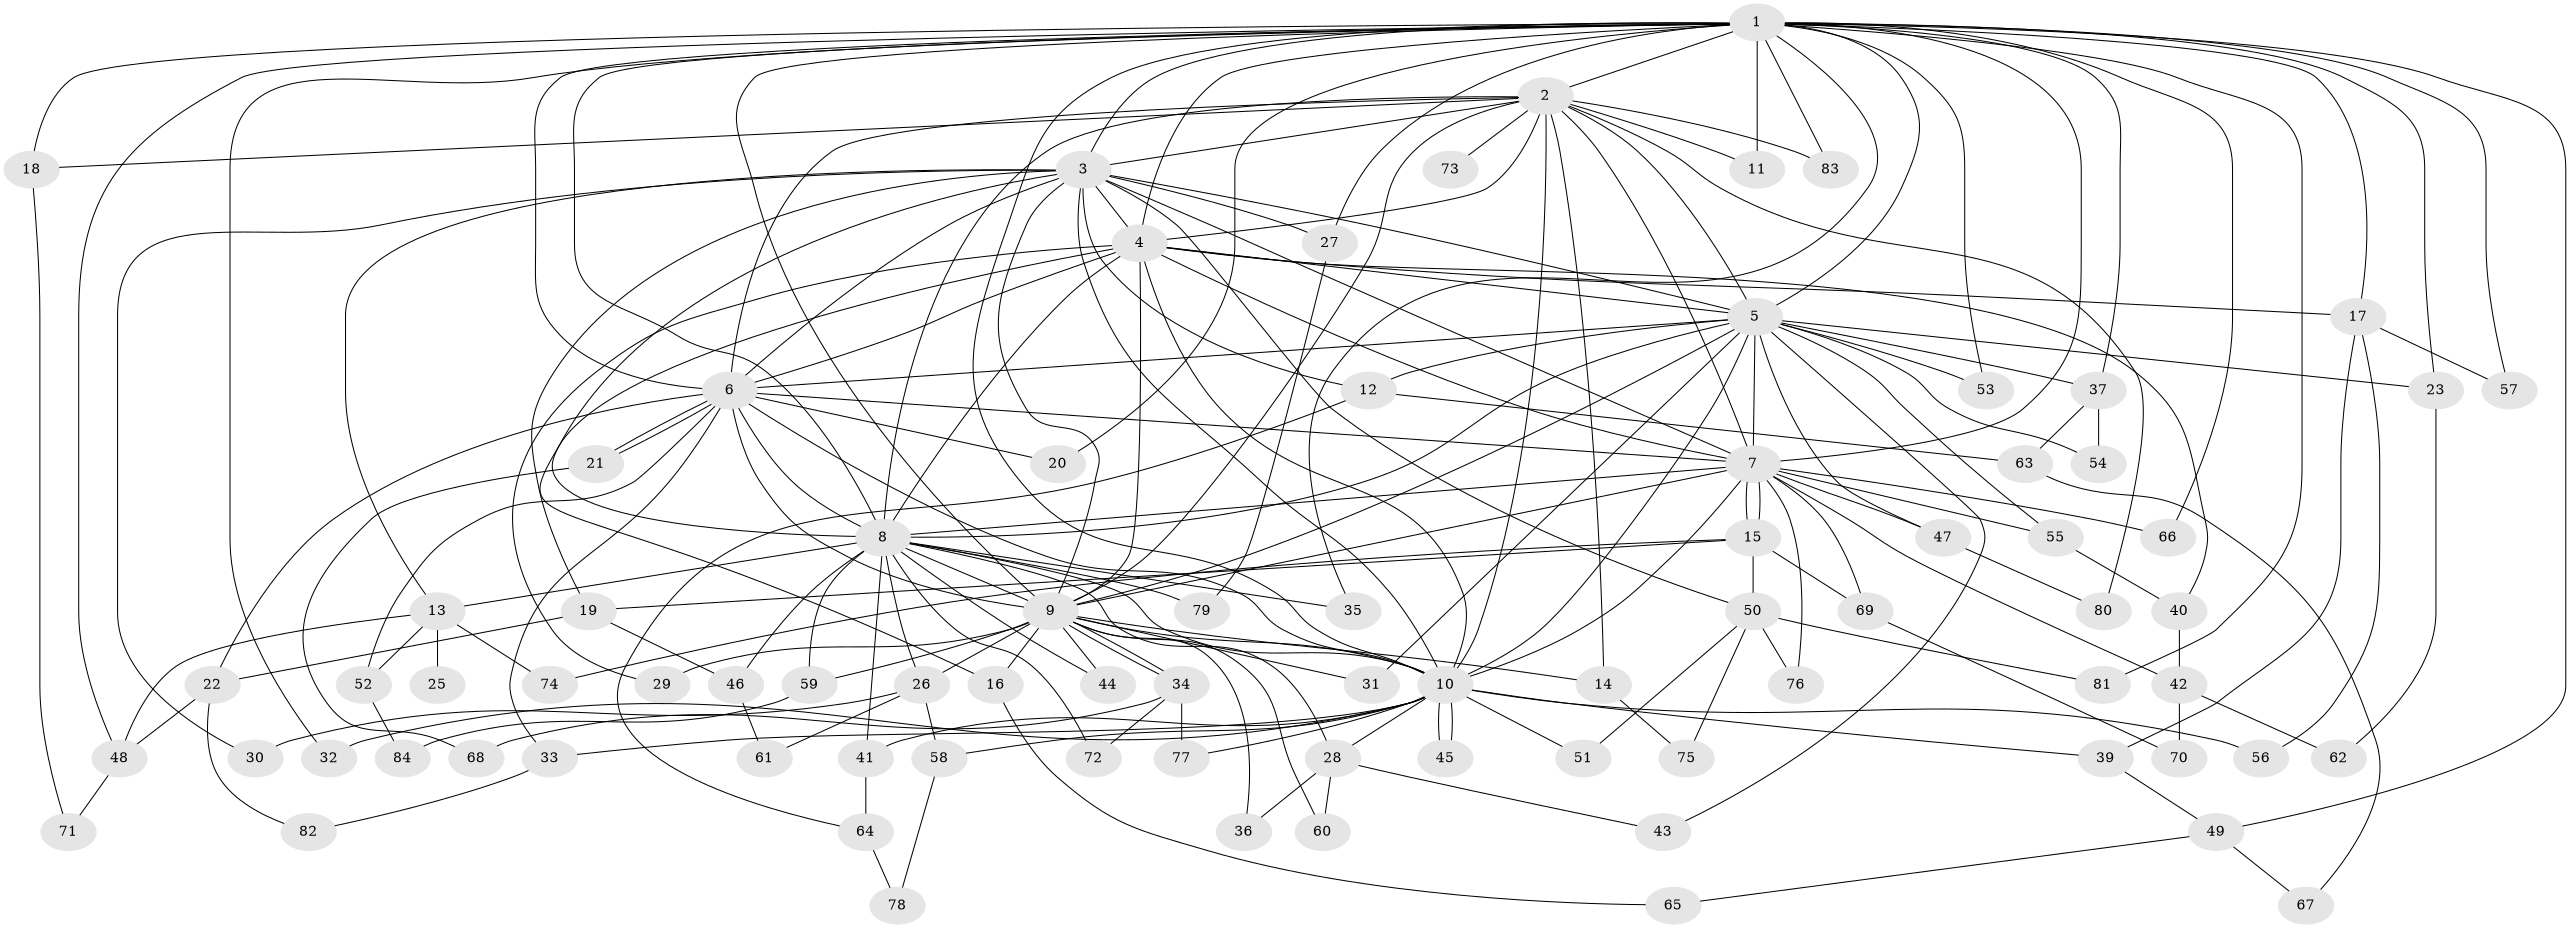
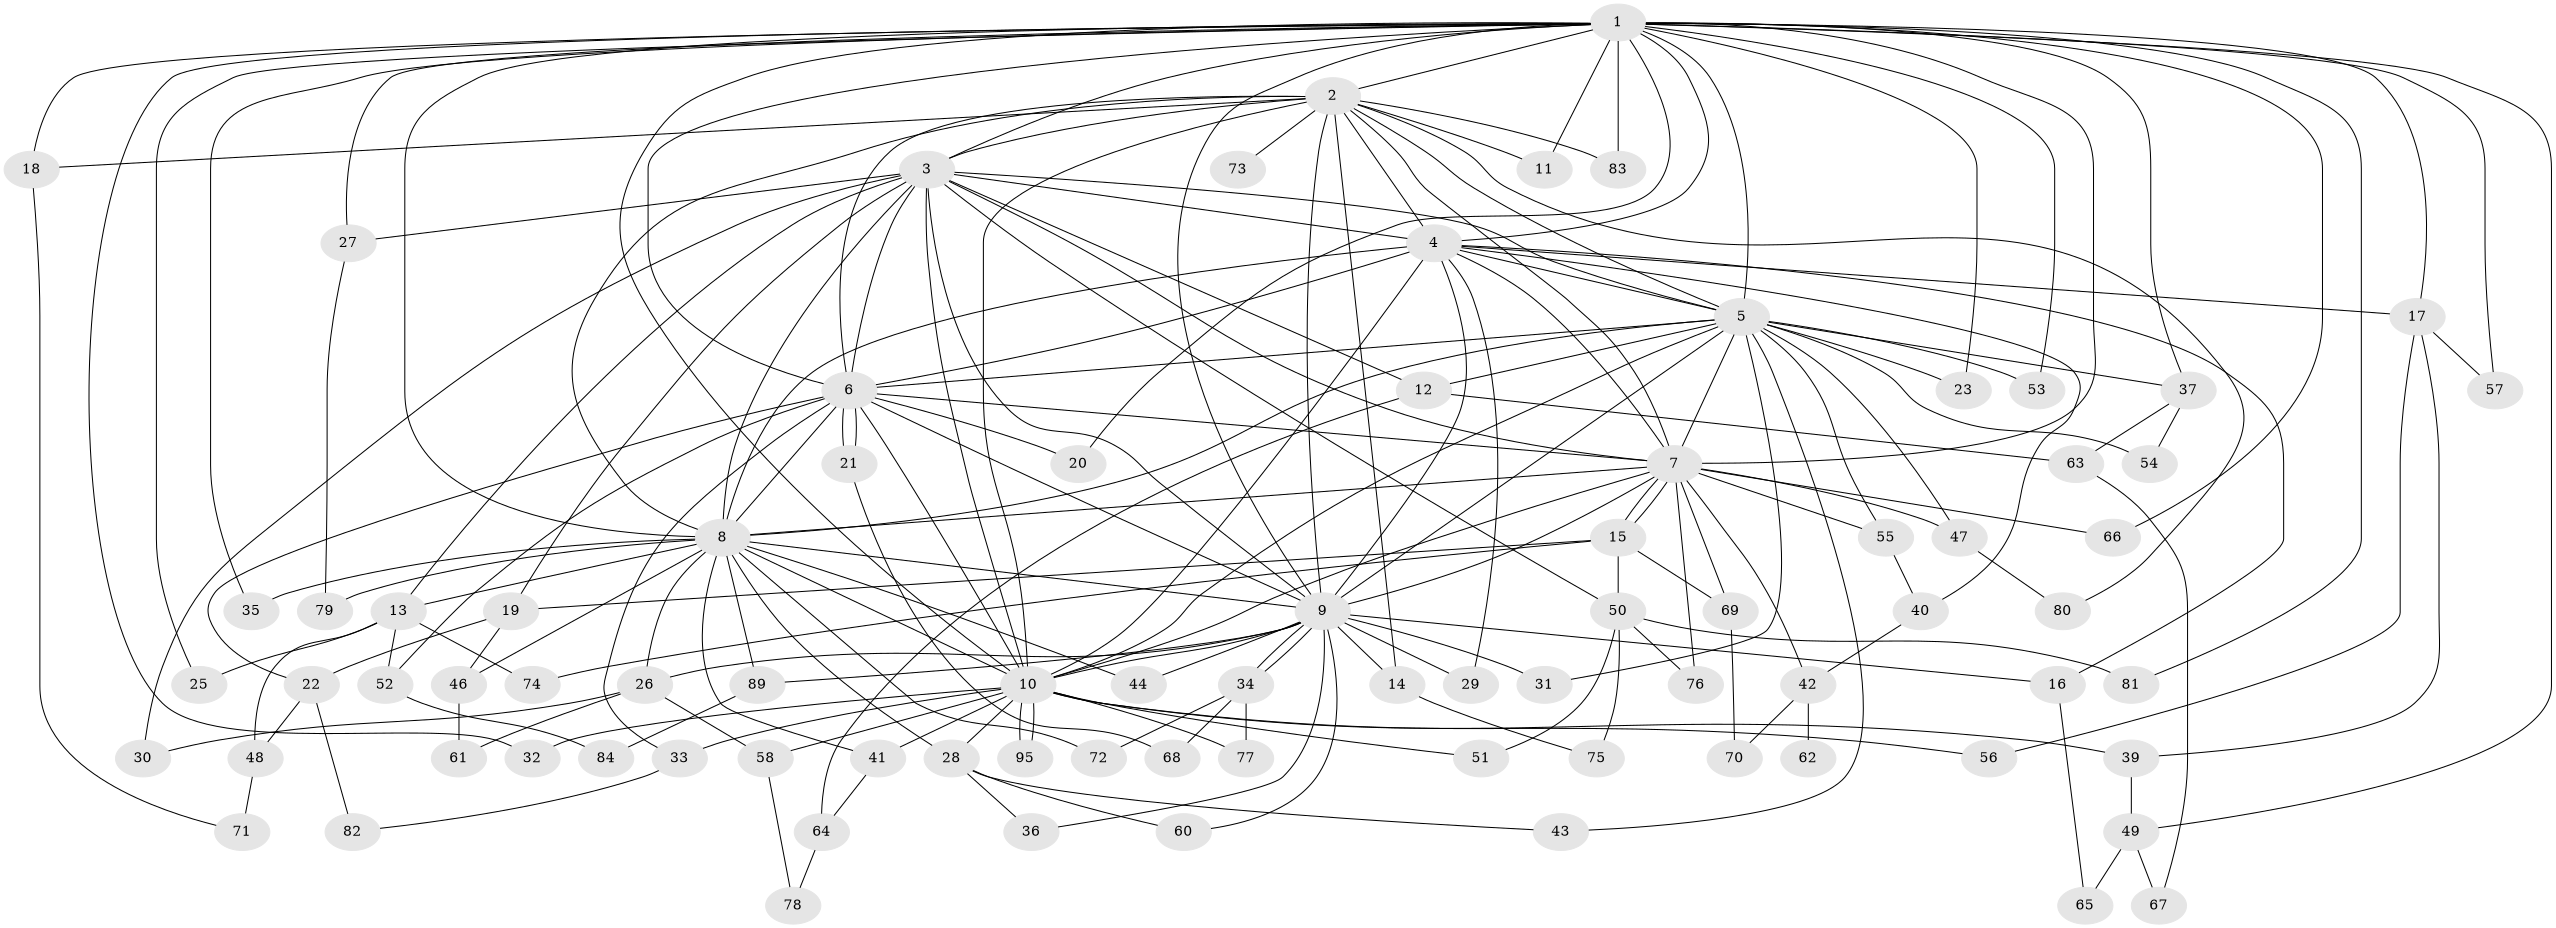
(616, 49) -> (446, 57)
(2436, 590) -> none
(810, 685) -> (757, 685)
(1445, 758) -> (1025, 758)
